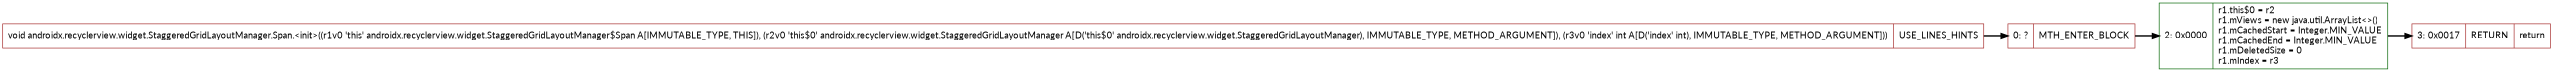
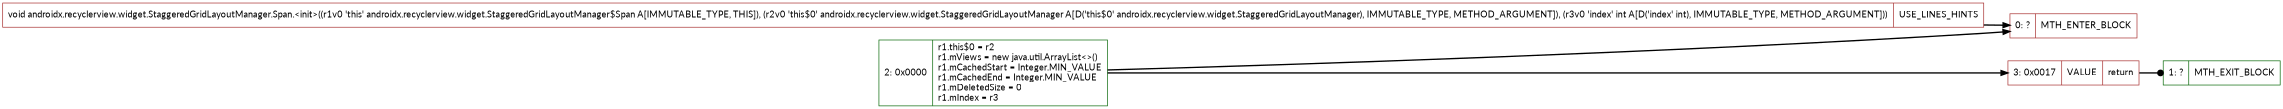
(2144, 36) -> (1555, 55)
(2490, 36) -> (2082, 73)
none -> (2222, 73)
